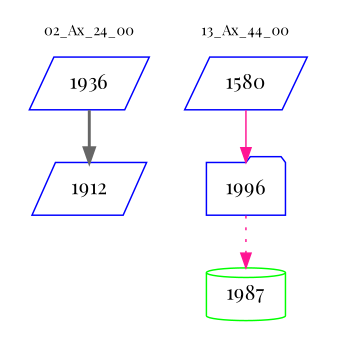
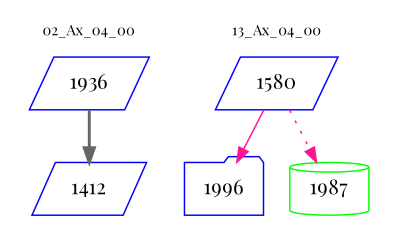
(89, 31) -> (89, 31)
(246, 31) -> (277, 31)
(89, 189) -> (89, 189)
(246, 234) -> (300, 130)
